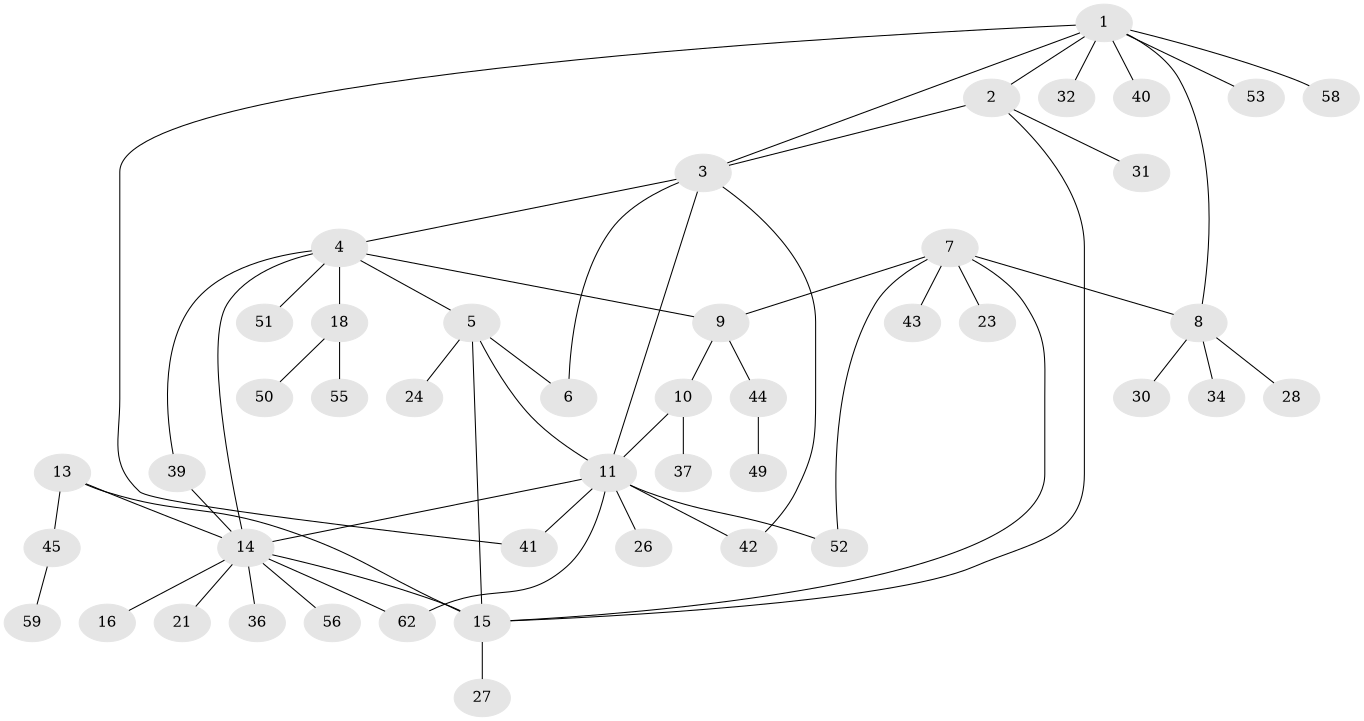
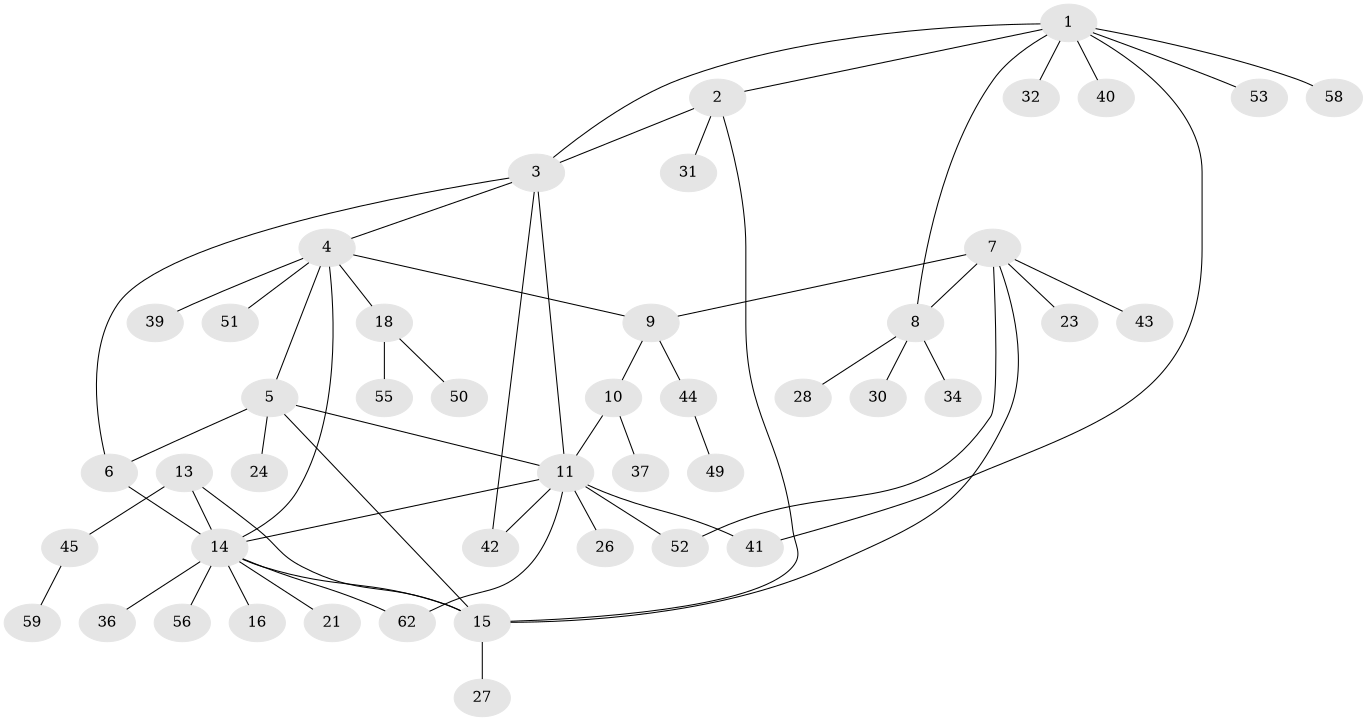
(221, 521) -> (165, 510)
